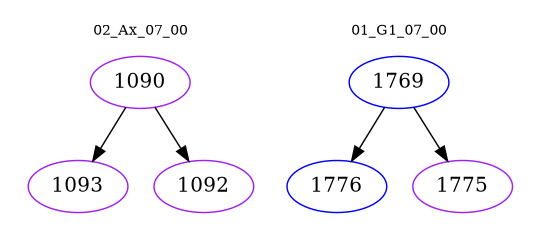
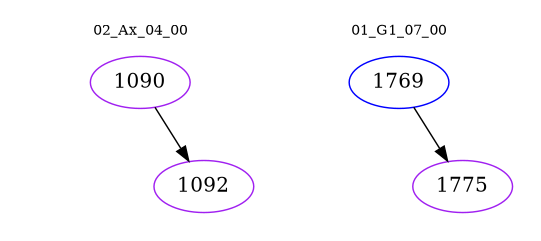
(141, 31) -> (141, 31)
(78, 187) -> none
(337, 187) -> none
